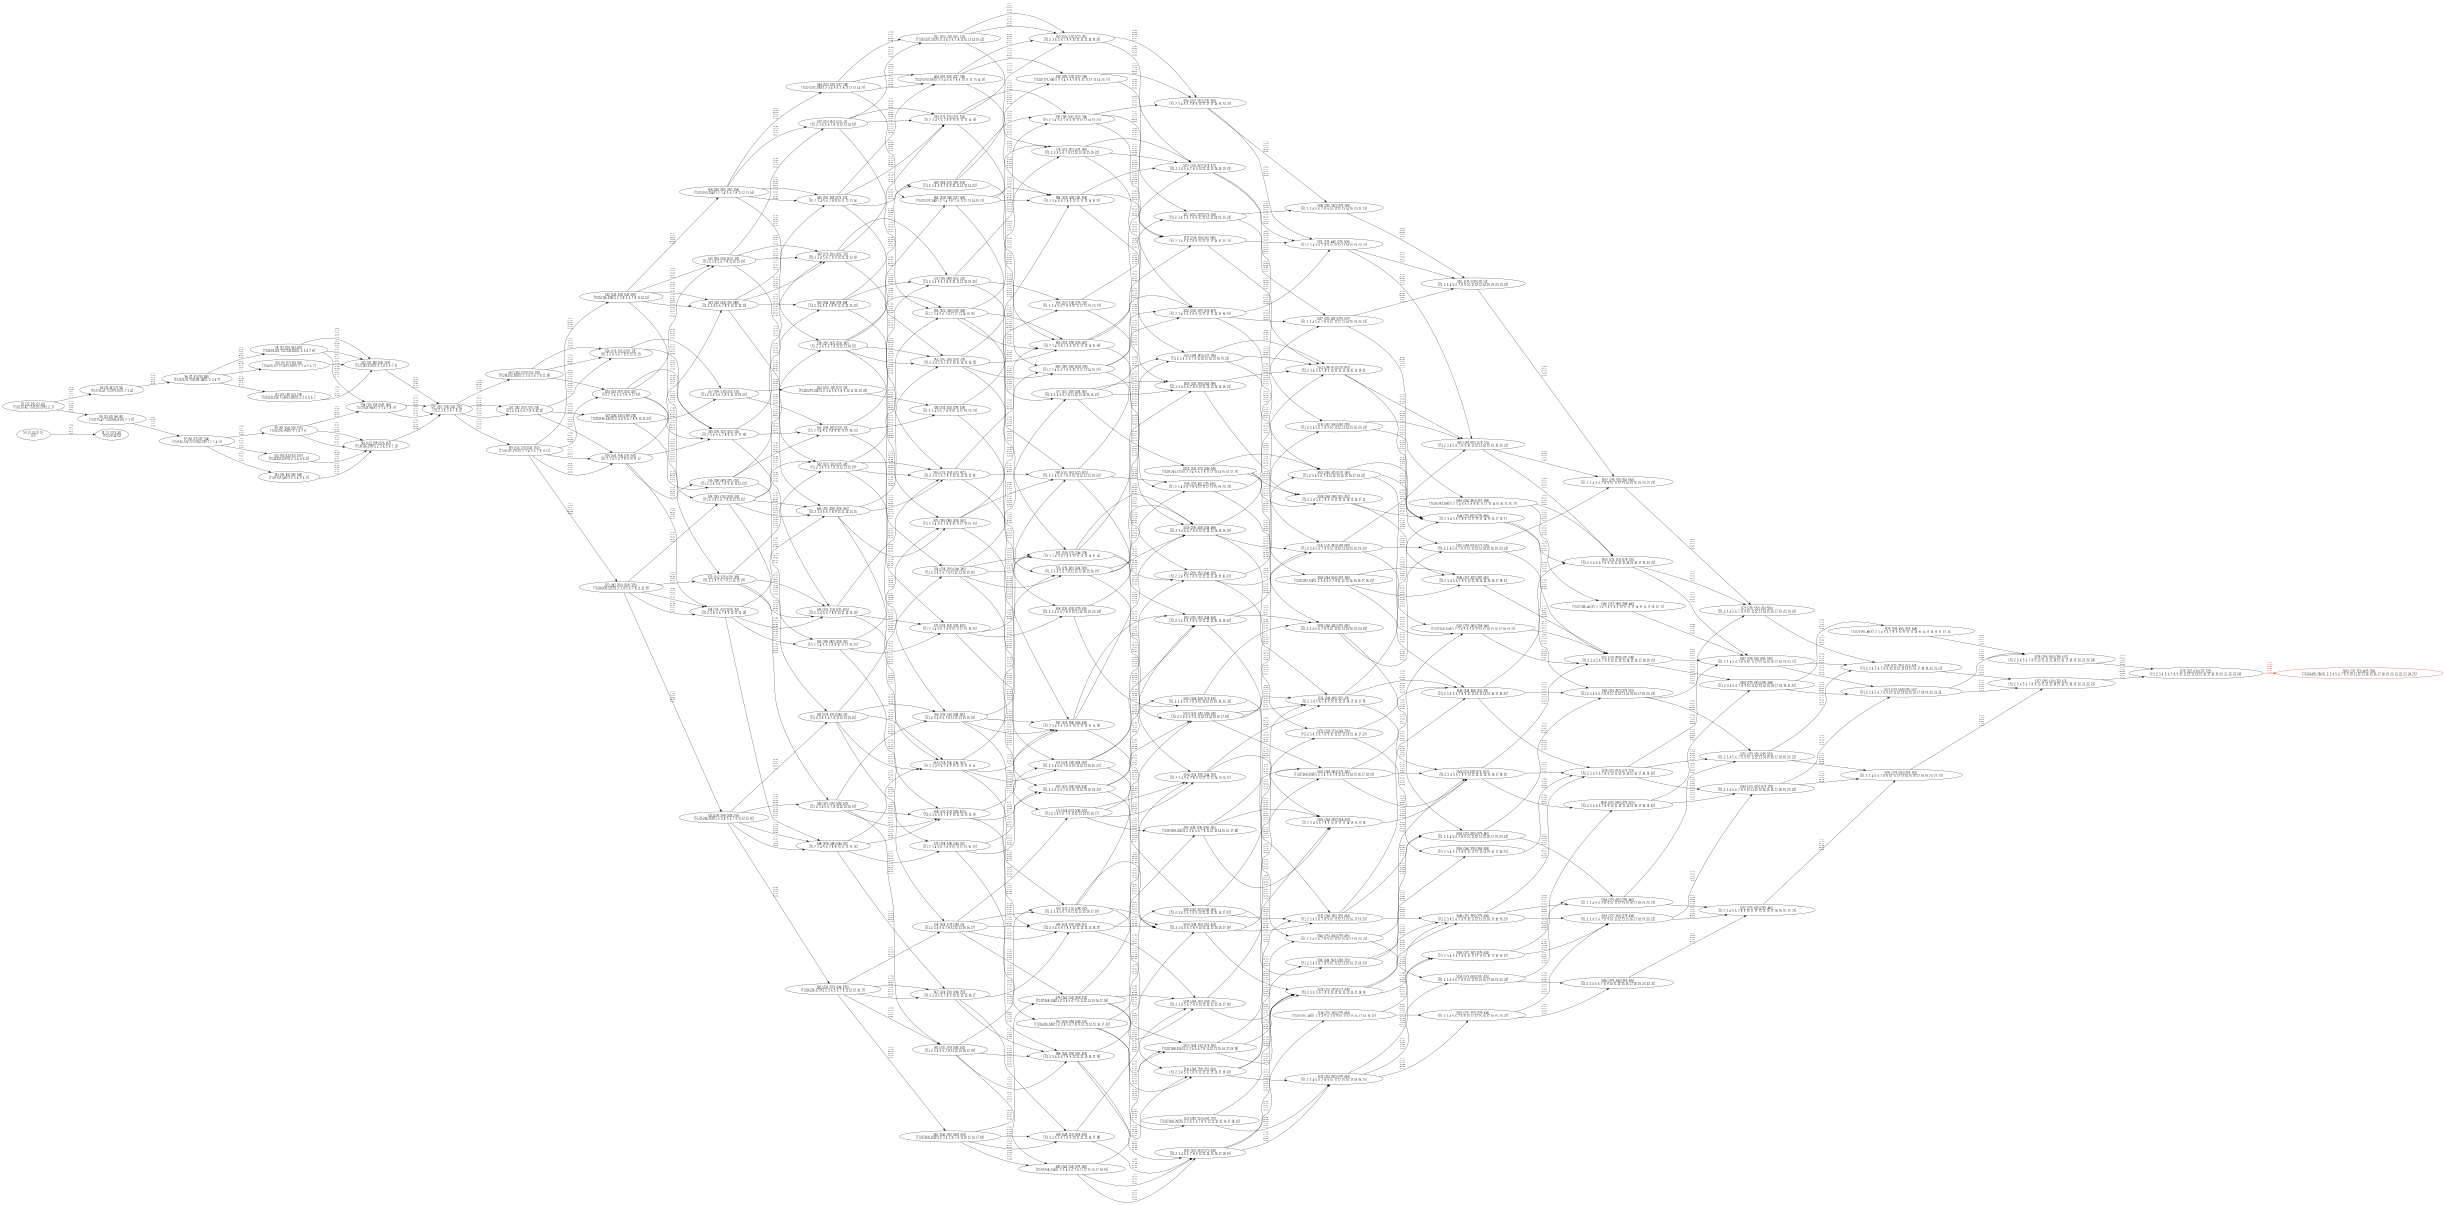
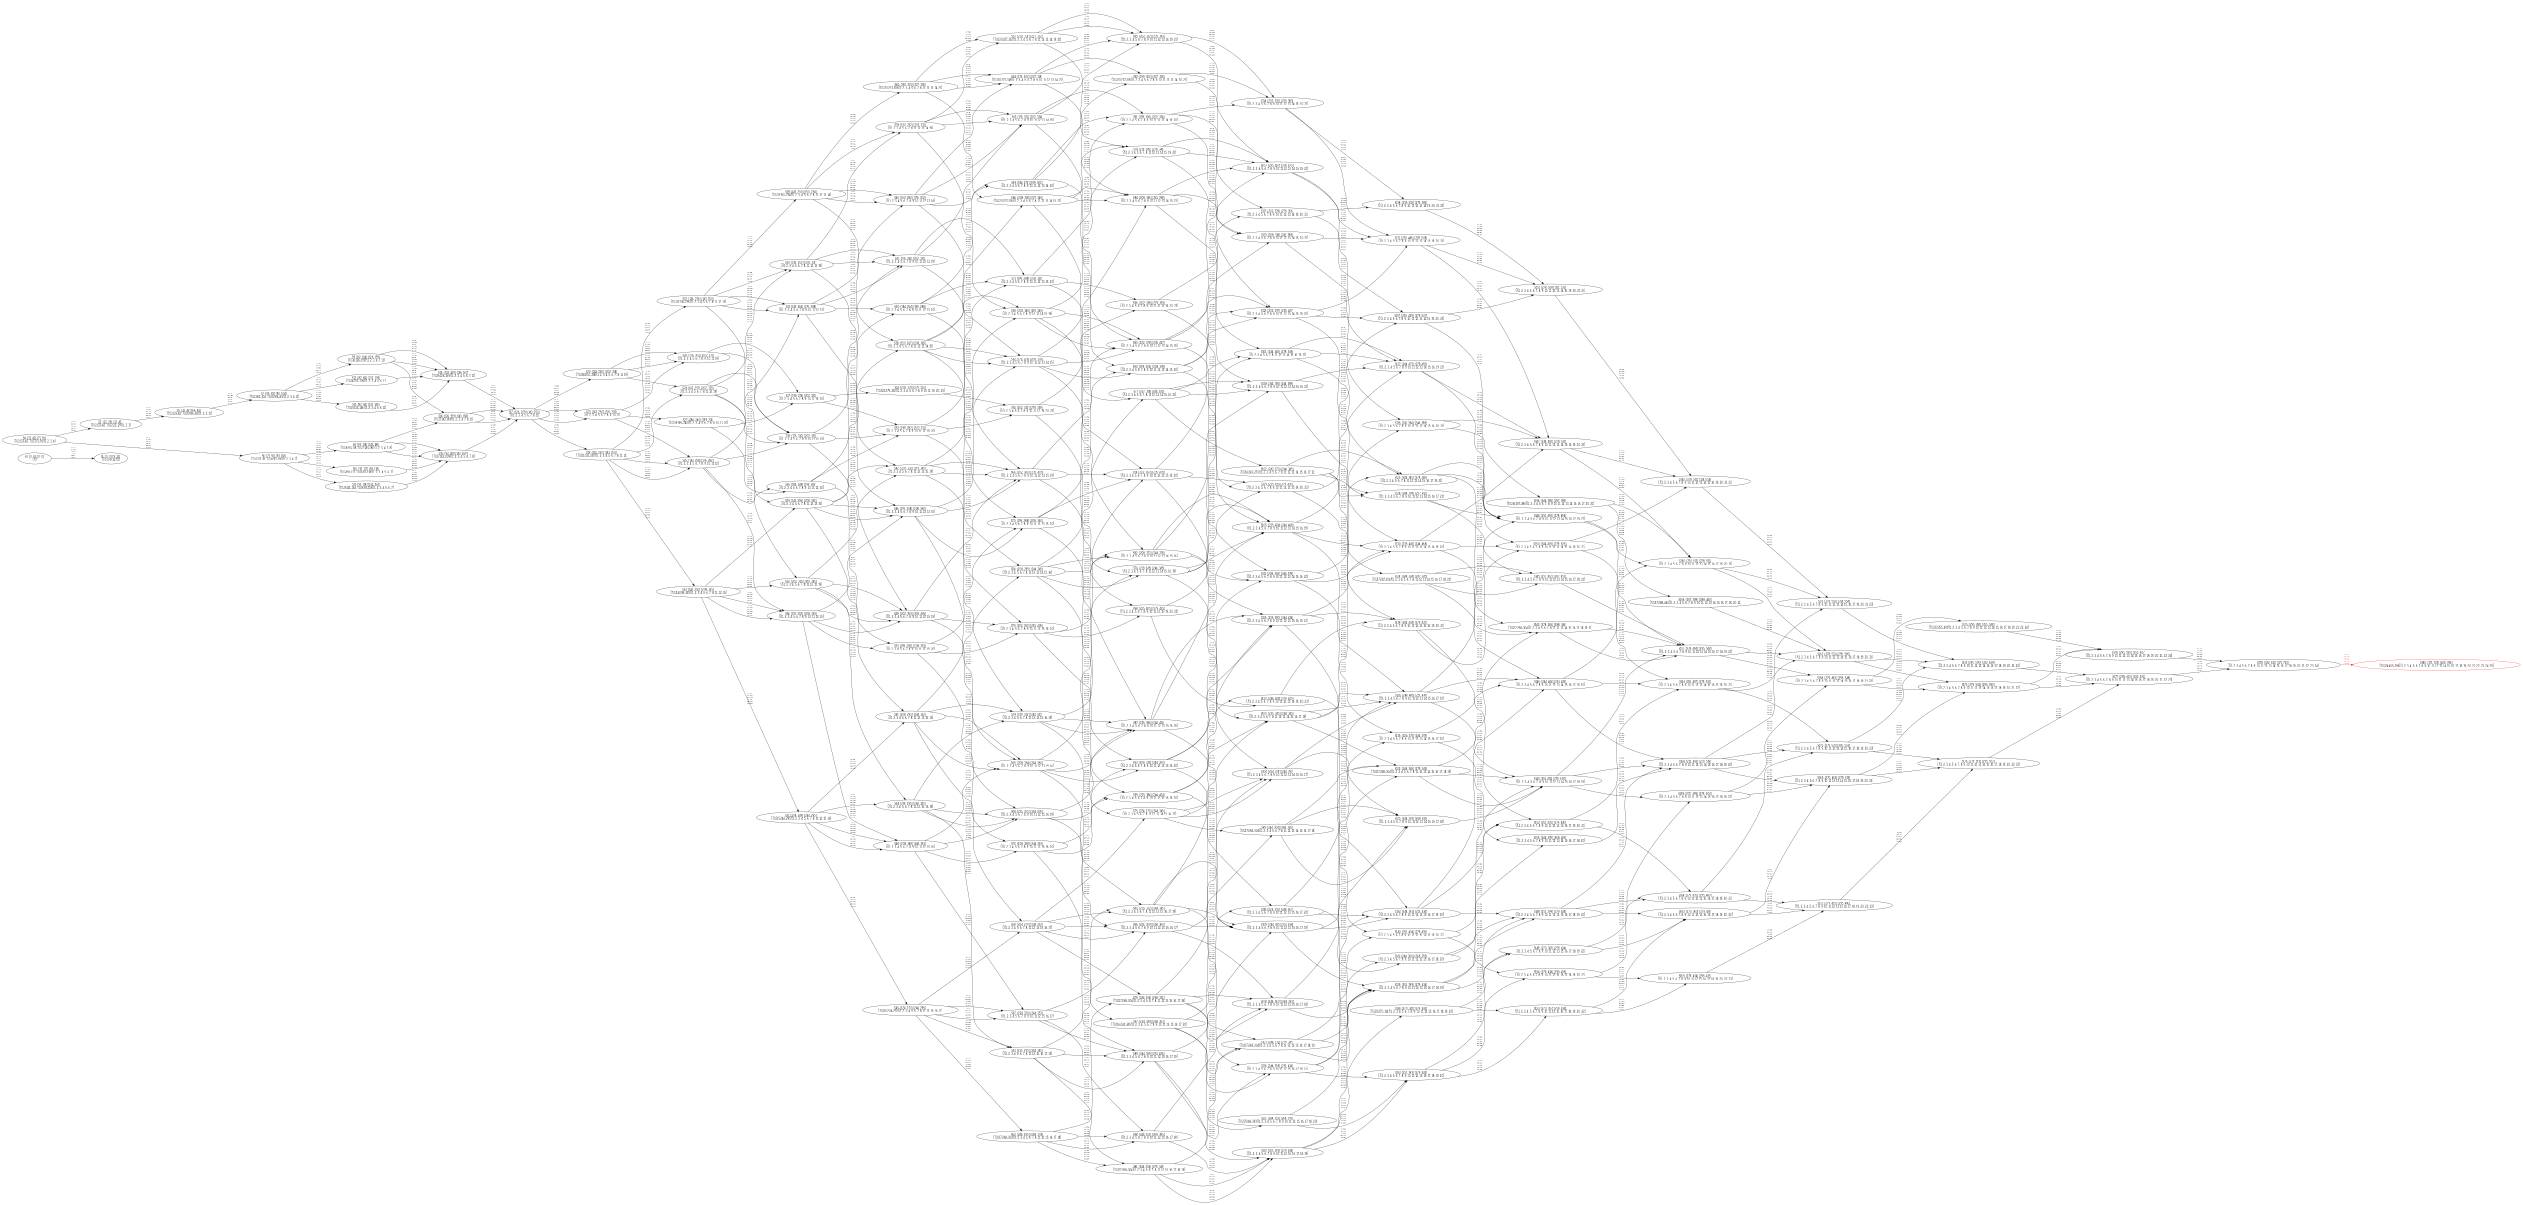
(72, 398) -> (72, 432)
